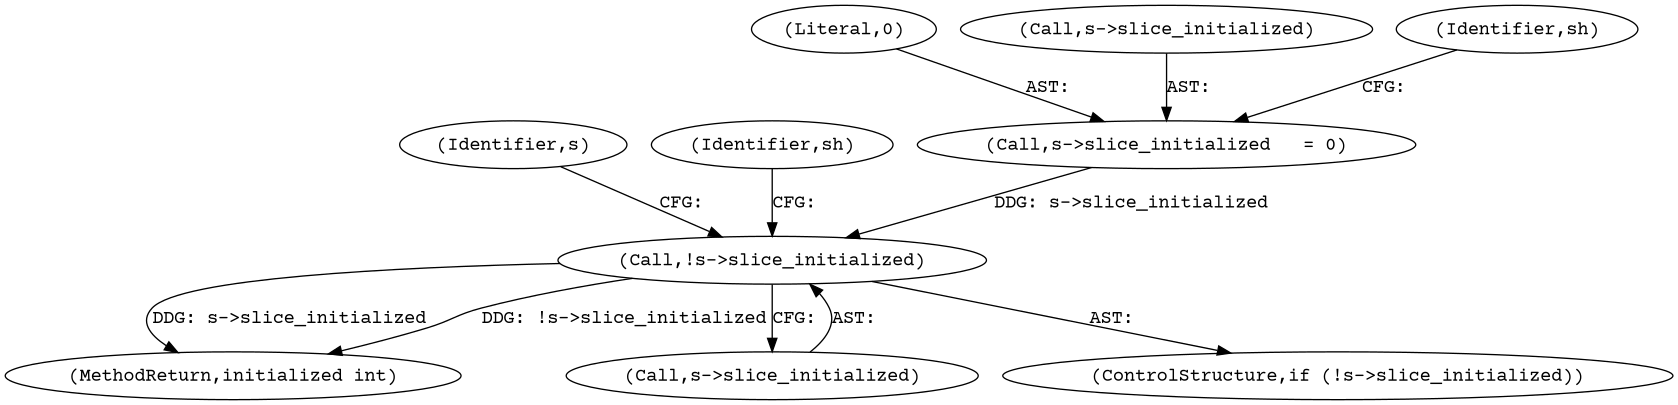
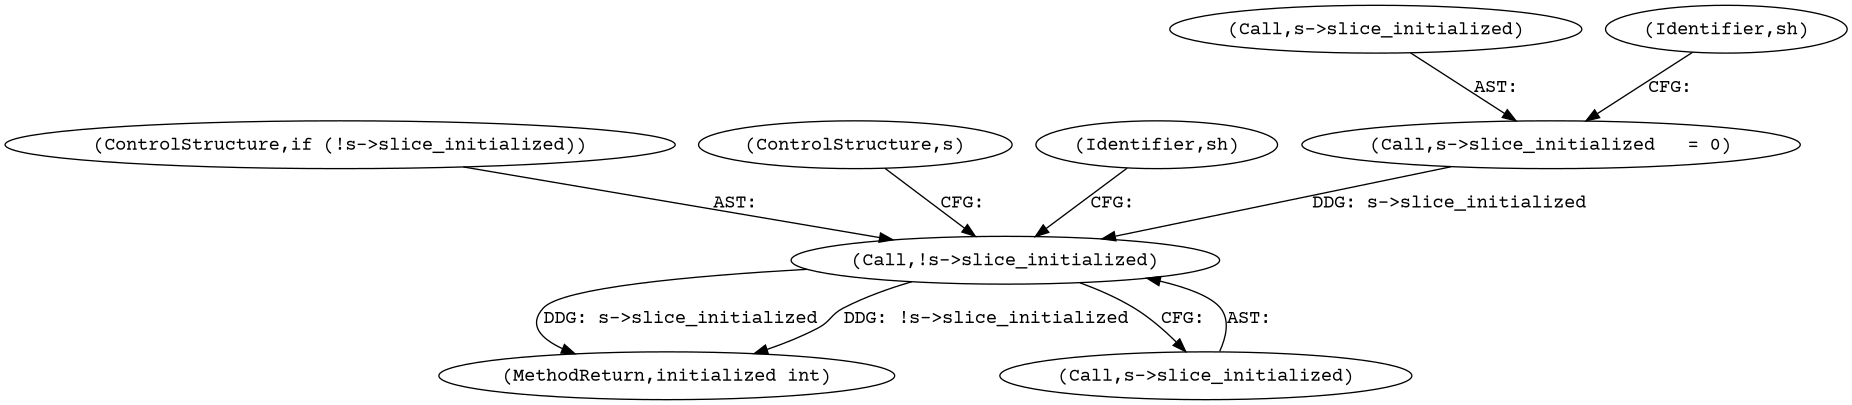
(844, 29) -> none
(513, 145) -> (855, 145)
(1045, 316) -> (672, 202)
